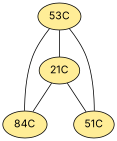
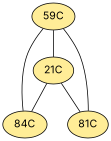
(59, 16) -> (53, 16)
(94, 124) -> (88, 124)
